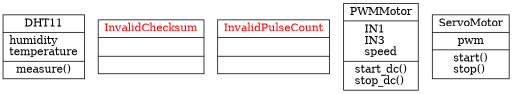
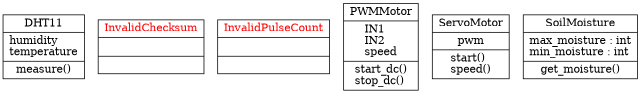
(375, 41) -> (375, 41)
none -> (580, 47)
(469, 70) -> (471, 70)
